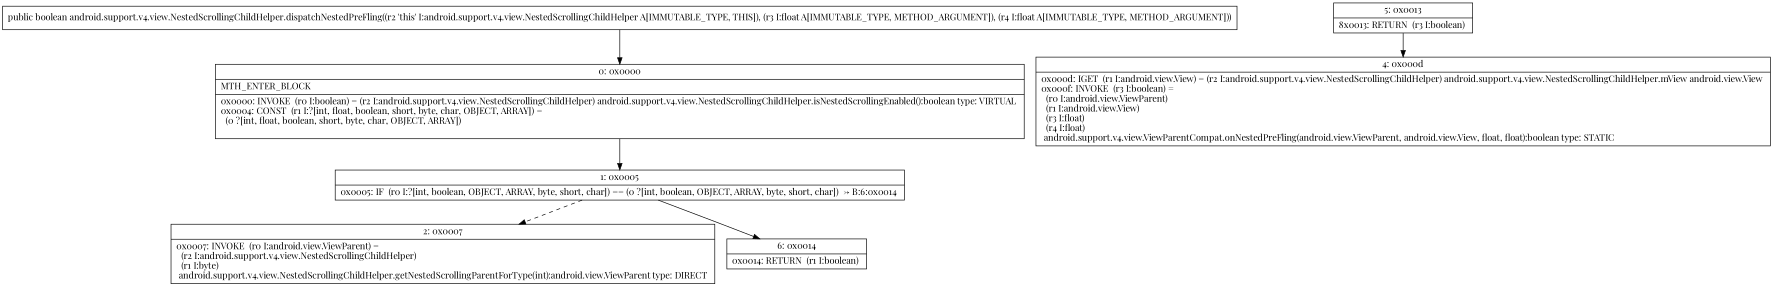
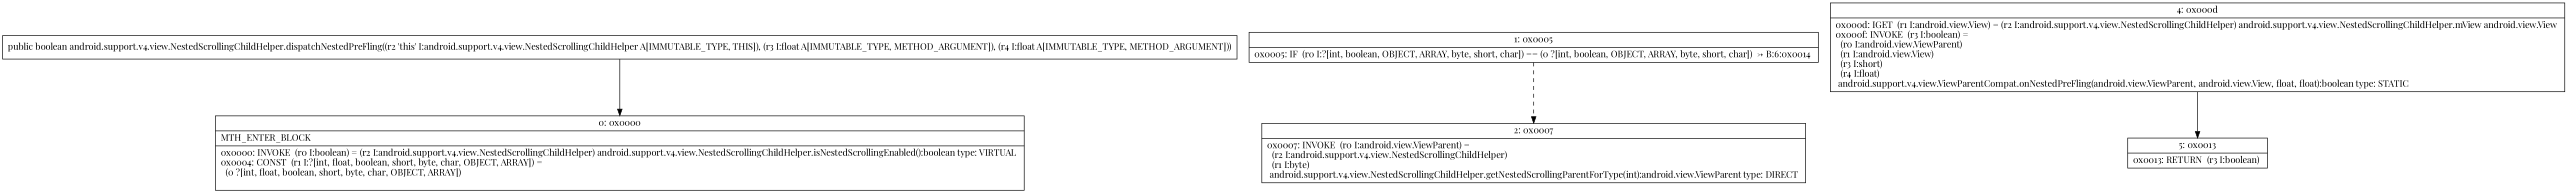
(1403, 25) -> (2198, 160)
(1403, 42) -> (2198, 112)
(1063, 118) -> (1859, 64)
(620, 151) -> none
(797, 254) -> none
